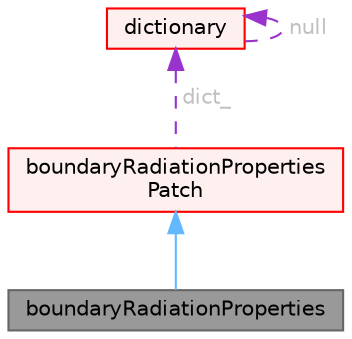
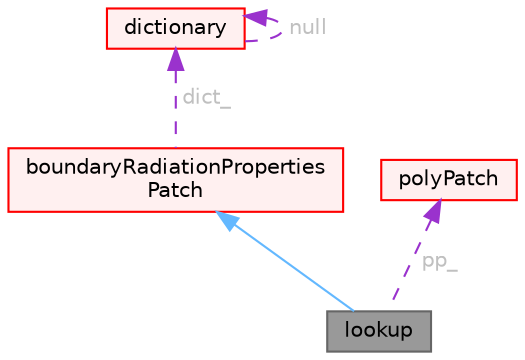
none -> (449, 180)
(176, 310) -> (379, 331)
